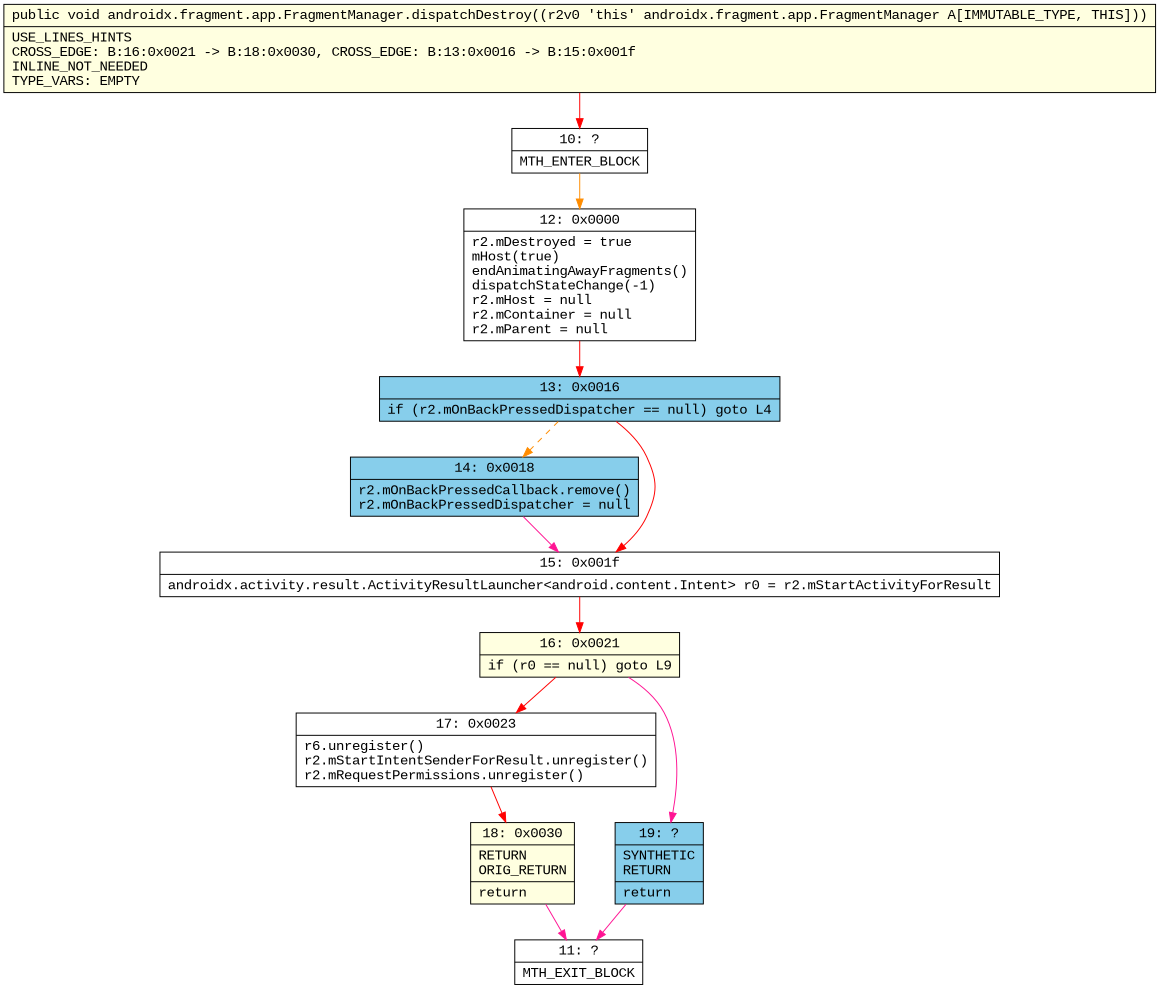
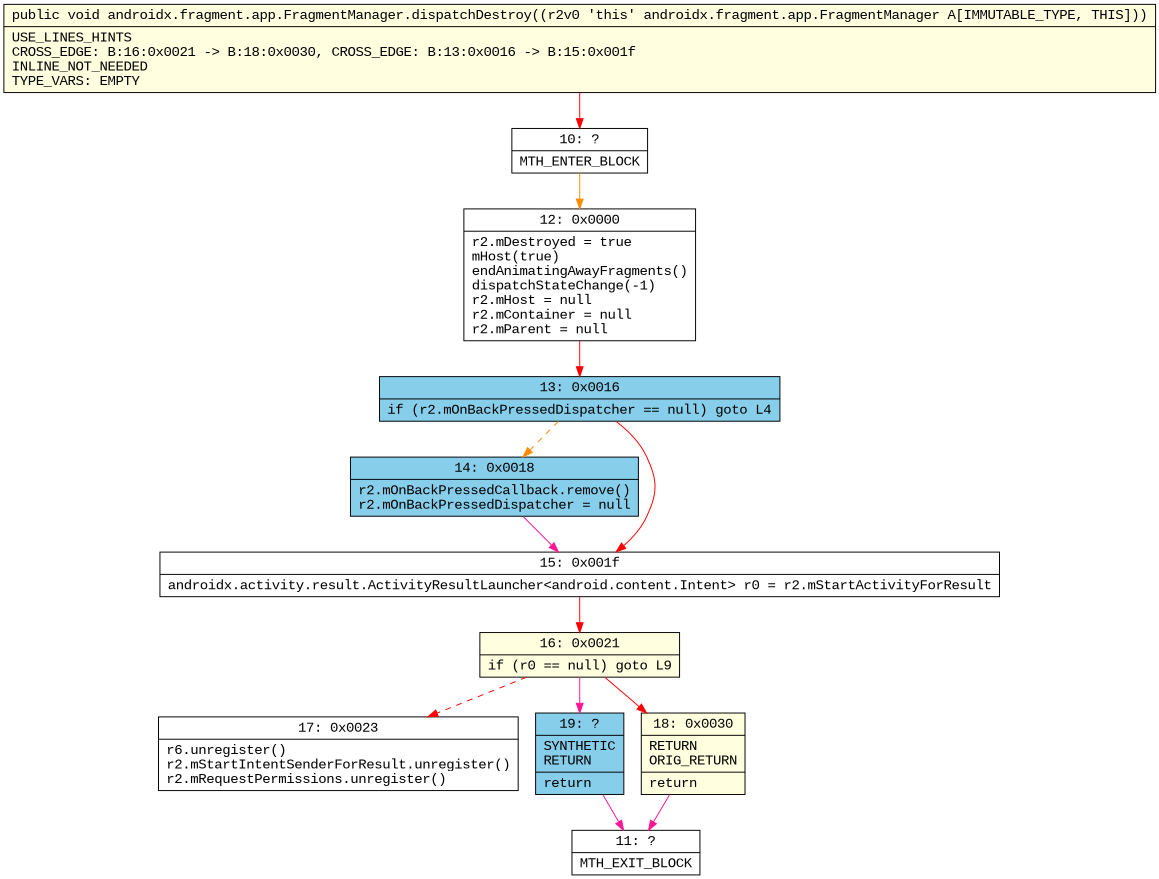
(540, 692) -> (482, 695)
(496, 800) -> (622, 692)
